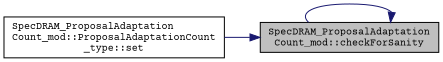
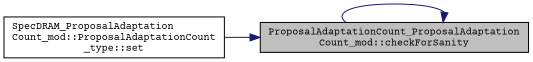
(350, 37) -> (394, 37)
